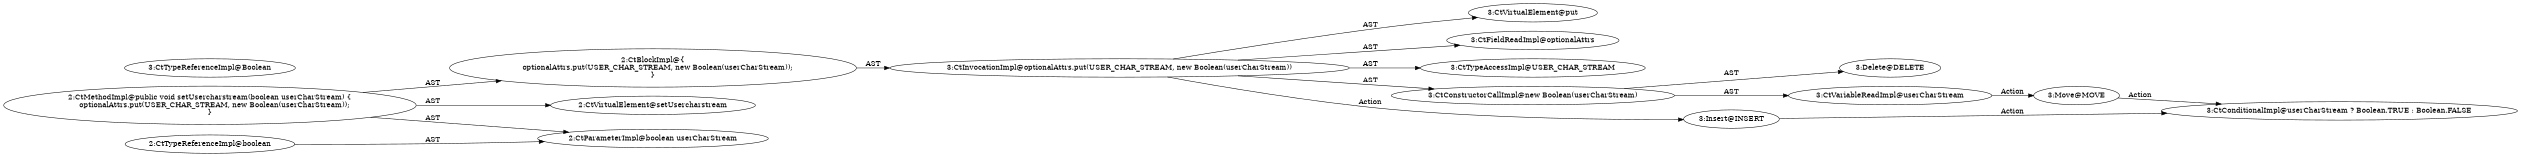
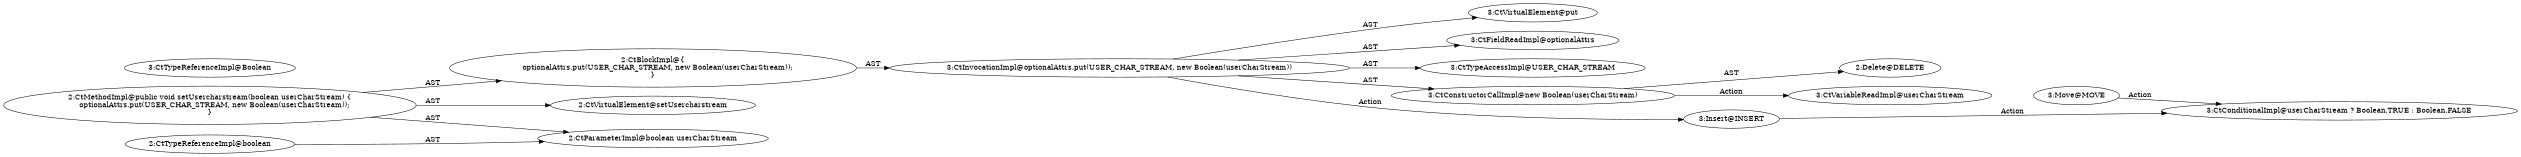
(1890, 68) -> (1890, 68)
(1731, 92) -> (1731, 92)
(2010, 96) -> none
